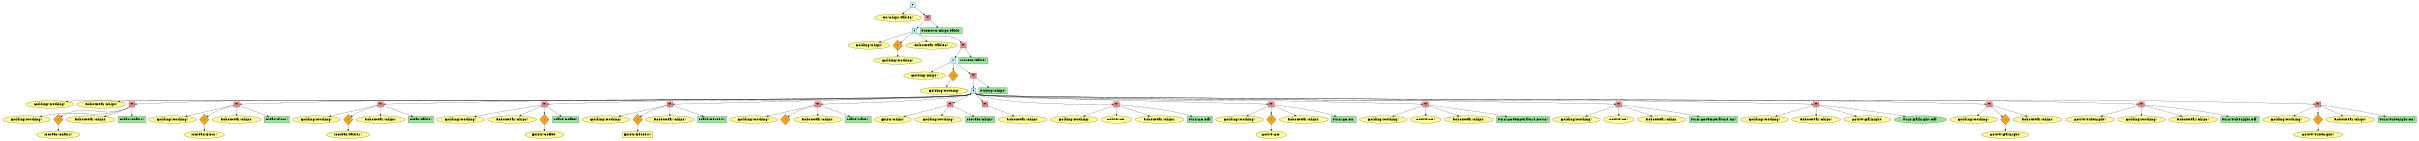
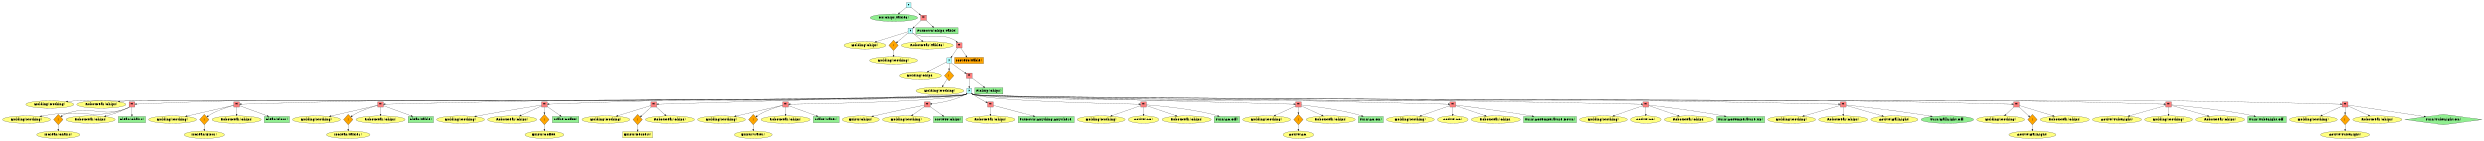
(898, 18) -> (894, 18)
(973, 61) -> (969, 61)
(712, 120) -> none
none -> (1046, 120)
(2397, 120) -> (2443, 120)
none -> (753, 135)
